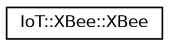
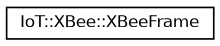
(85, 23) -> (110, 23)
